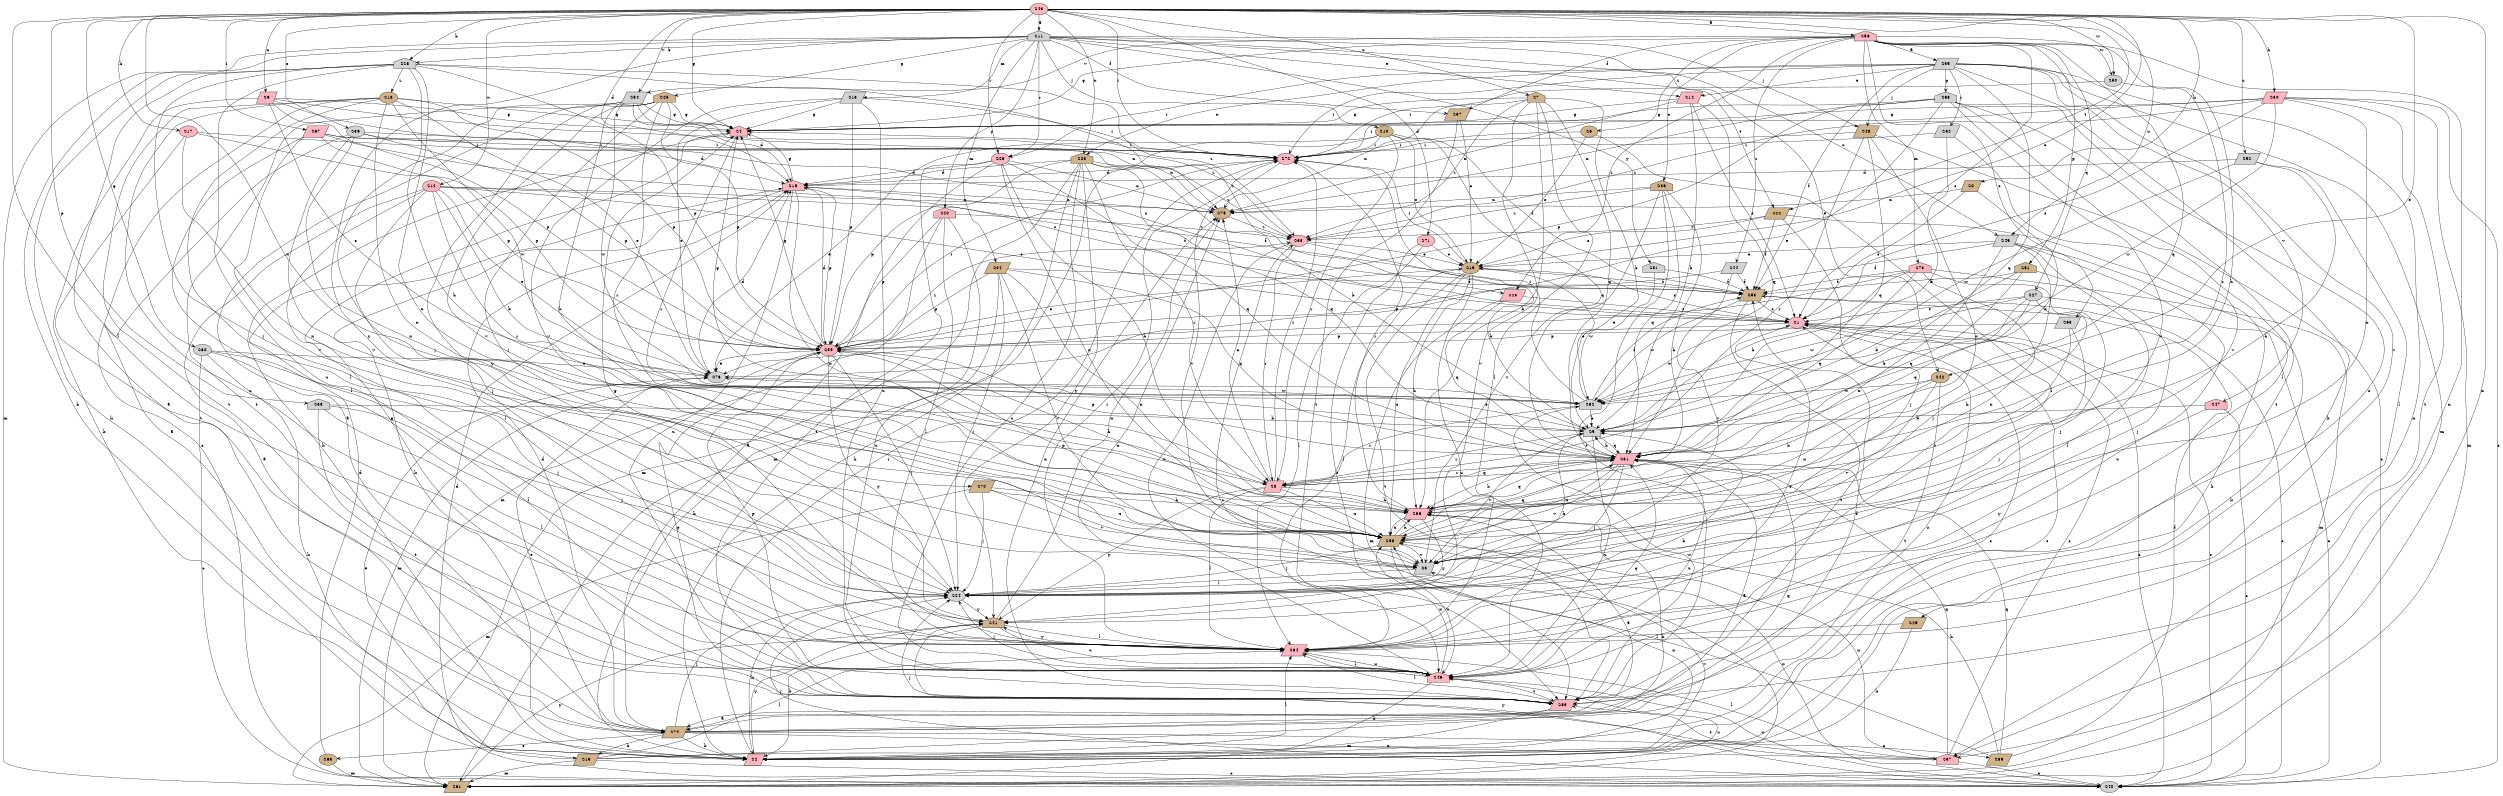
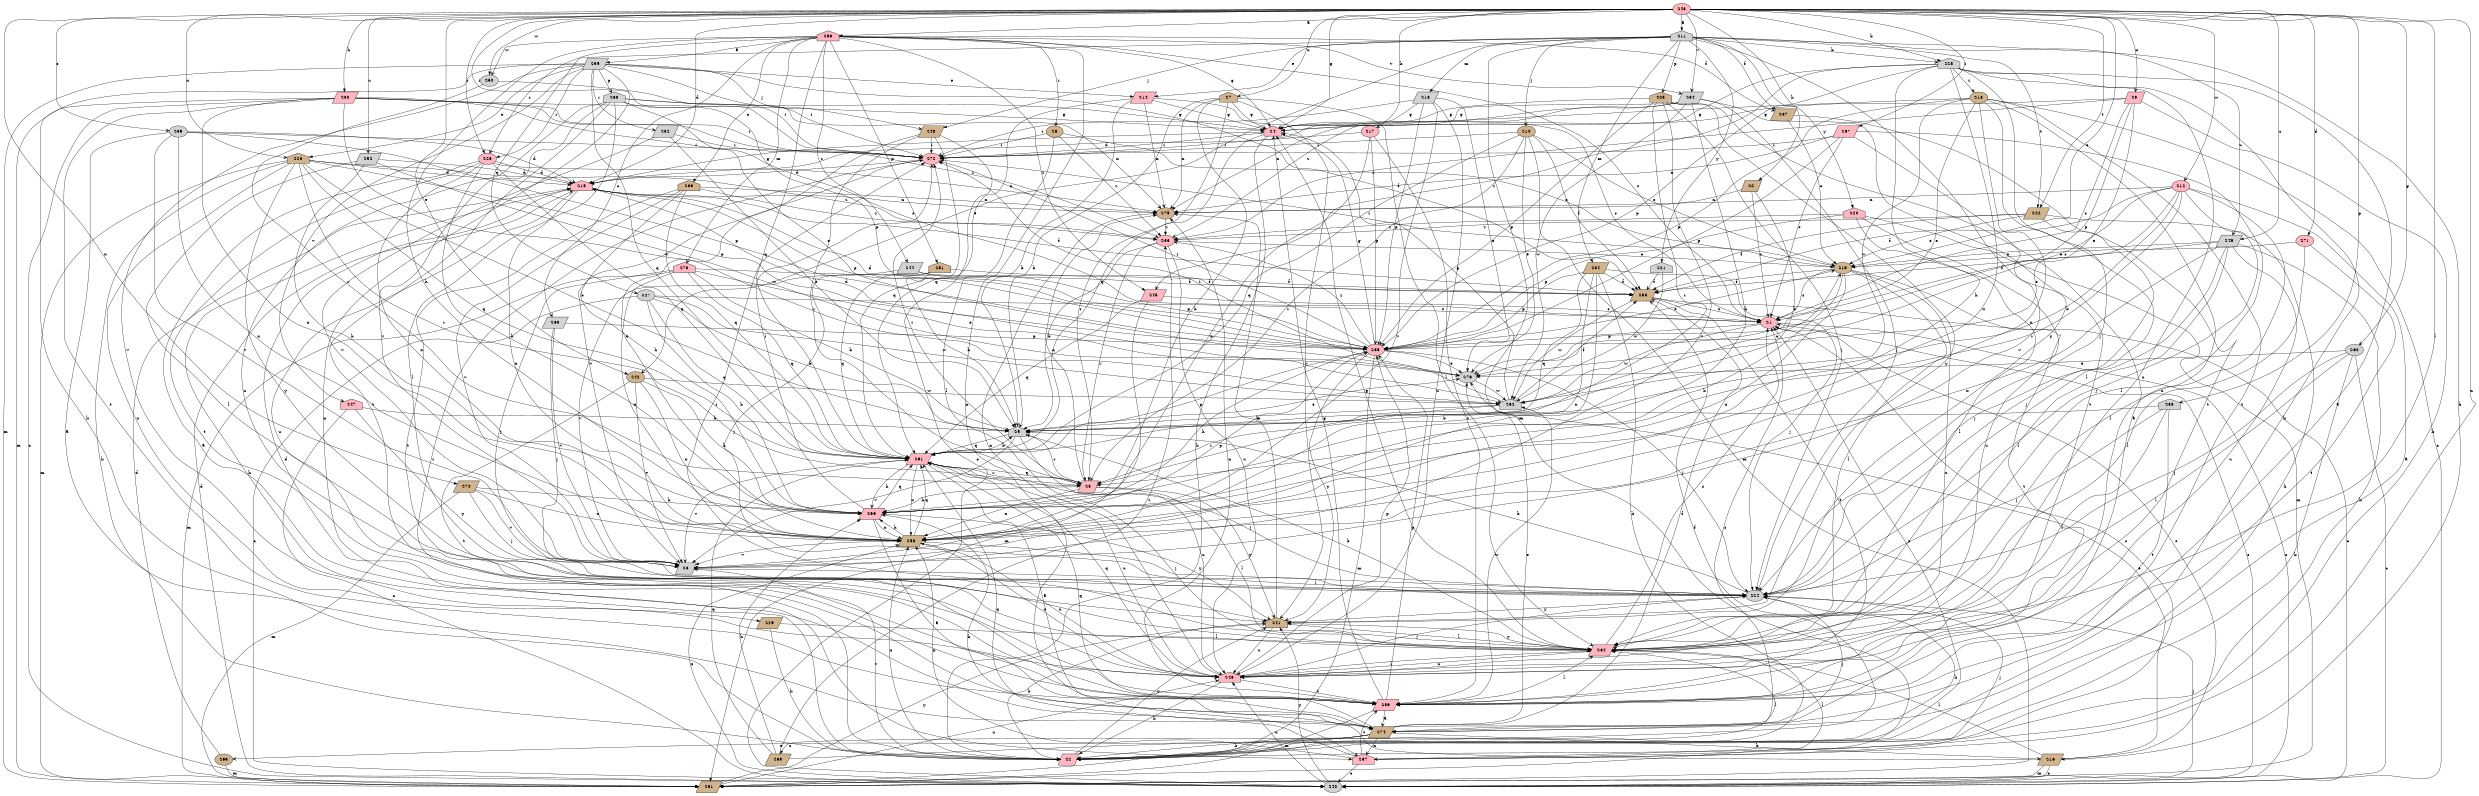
(1438, 187) -> (1109, 185)
(1415, 197) -> (1677, 212)
(1654, 268) -> (1661, 268)
(1625, 459) -> (919, 459)
